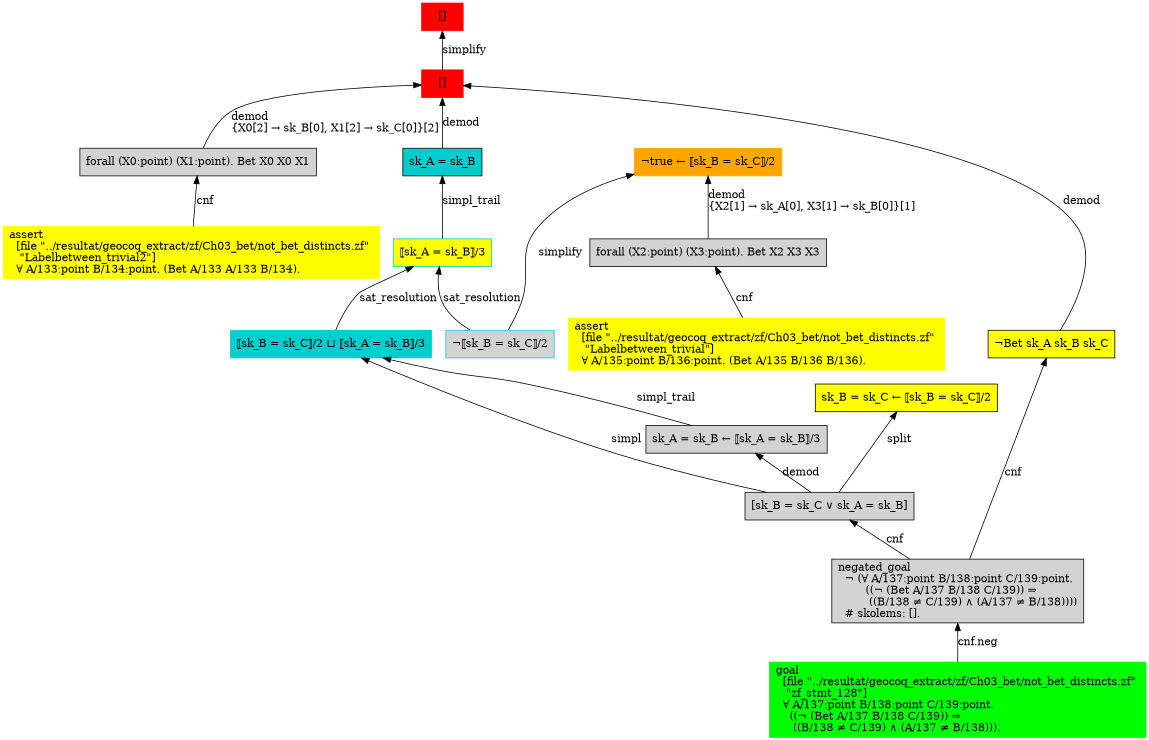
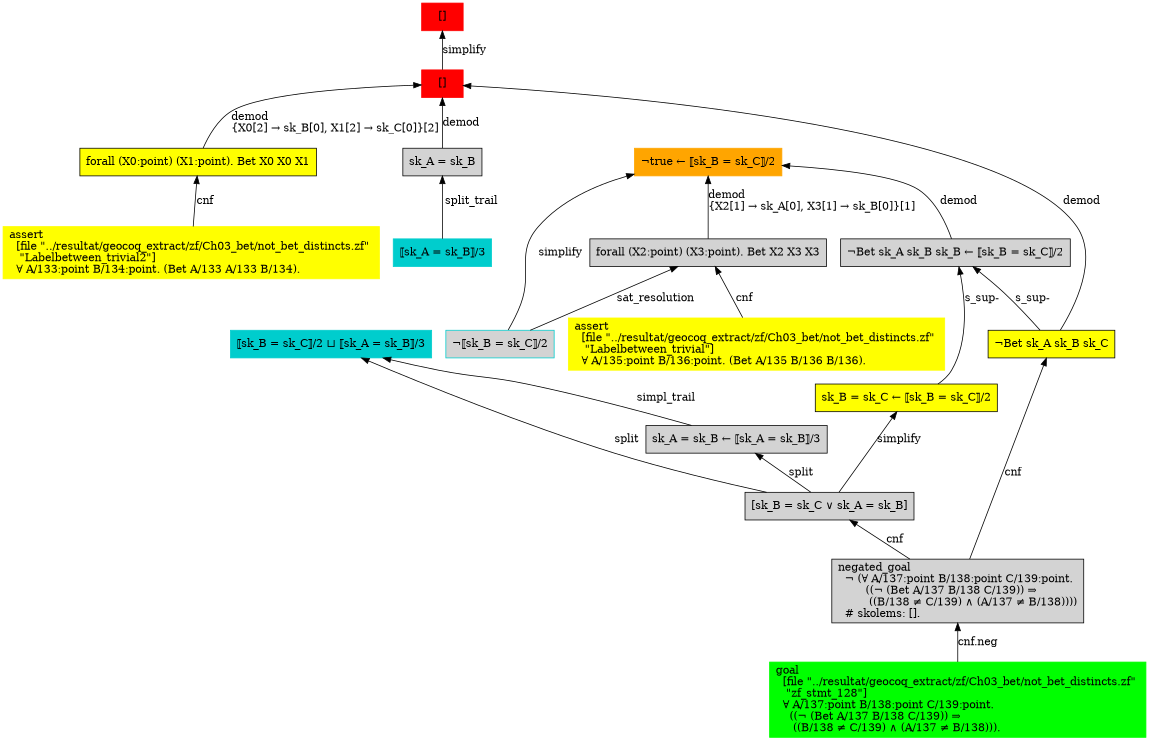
(198, 162) -> (198, 162)
(442, 162) -> (442, 162)
(472, 201) -> (472, 201)
(442, 253) -> (442, 253)
none -> (955, 253)
(363, 291) -> none
(445, 307) -> (600, 300)
(627, 439) -> (627, 439)
(899, 439) -> (899, 439)
(801, 473) -> (801, 473)
